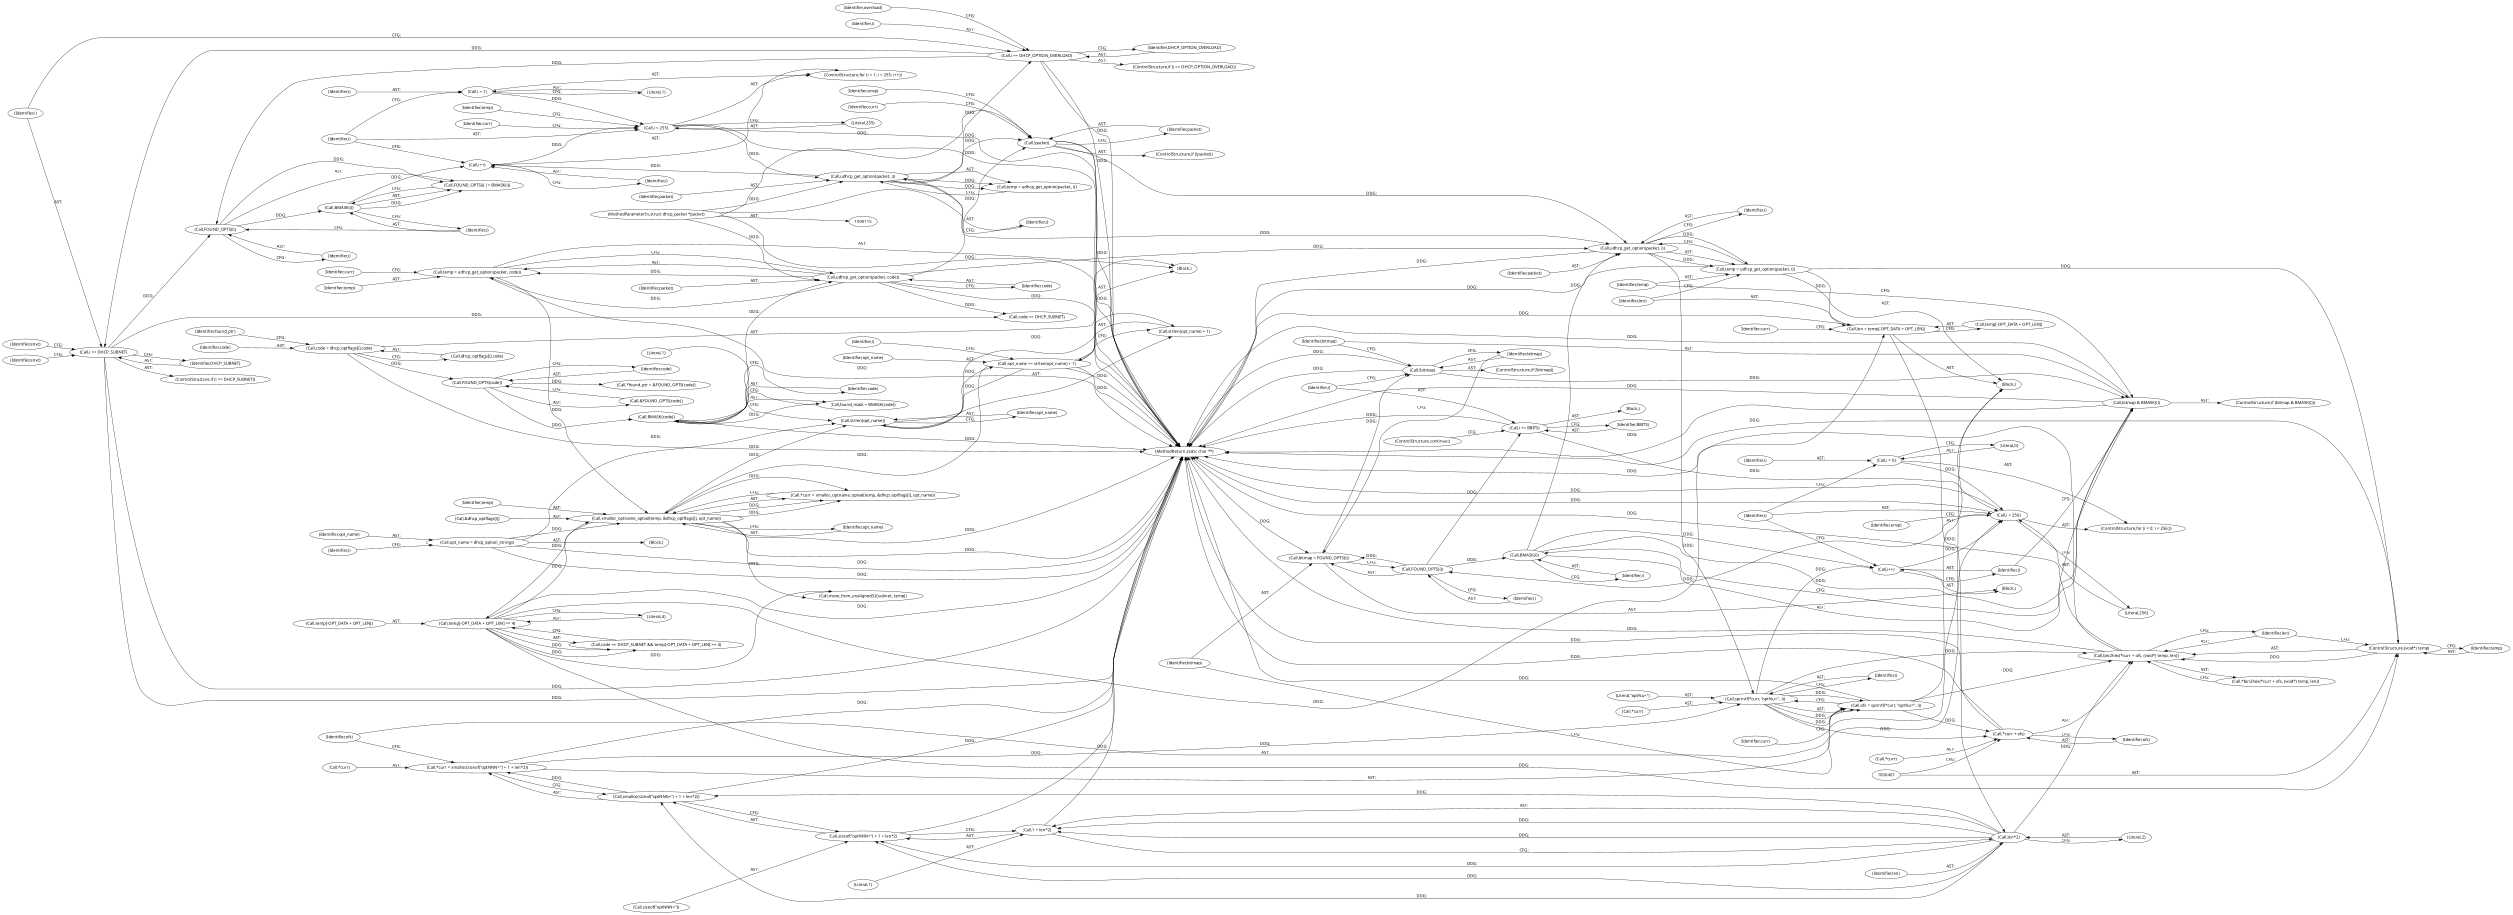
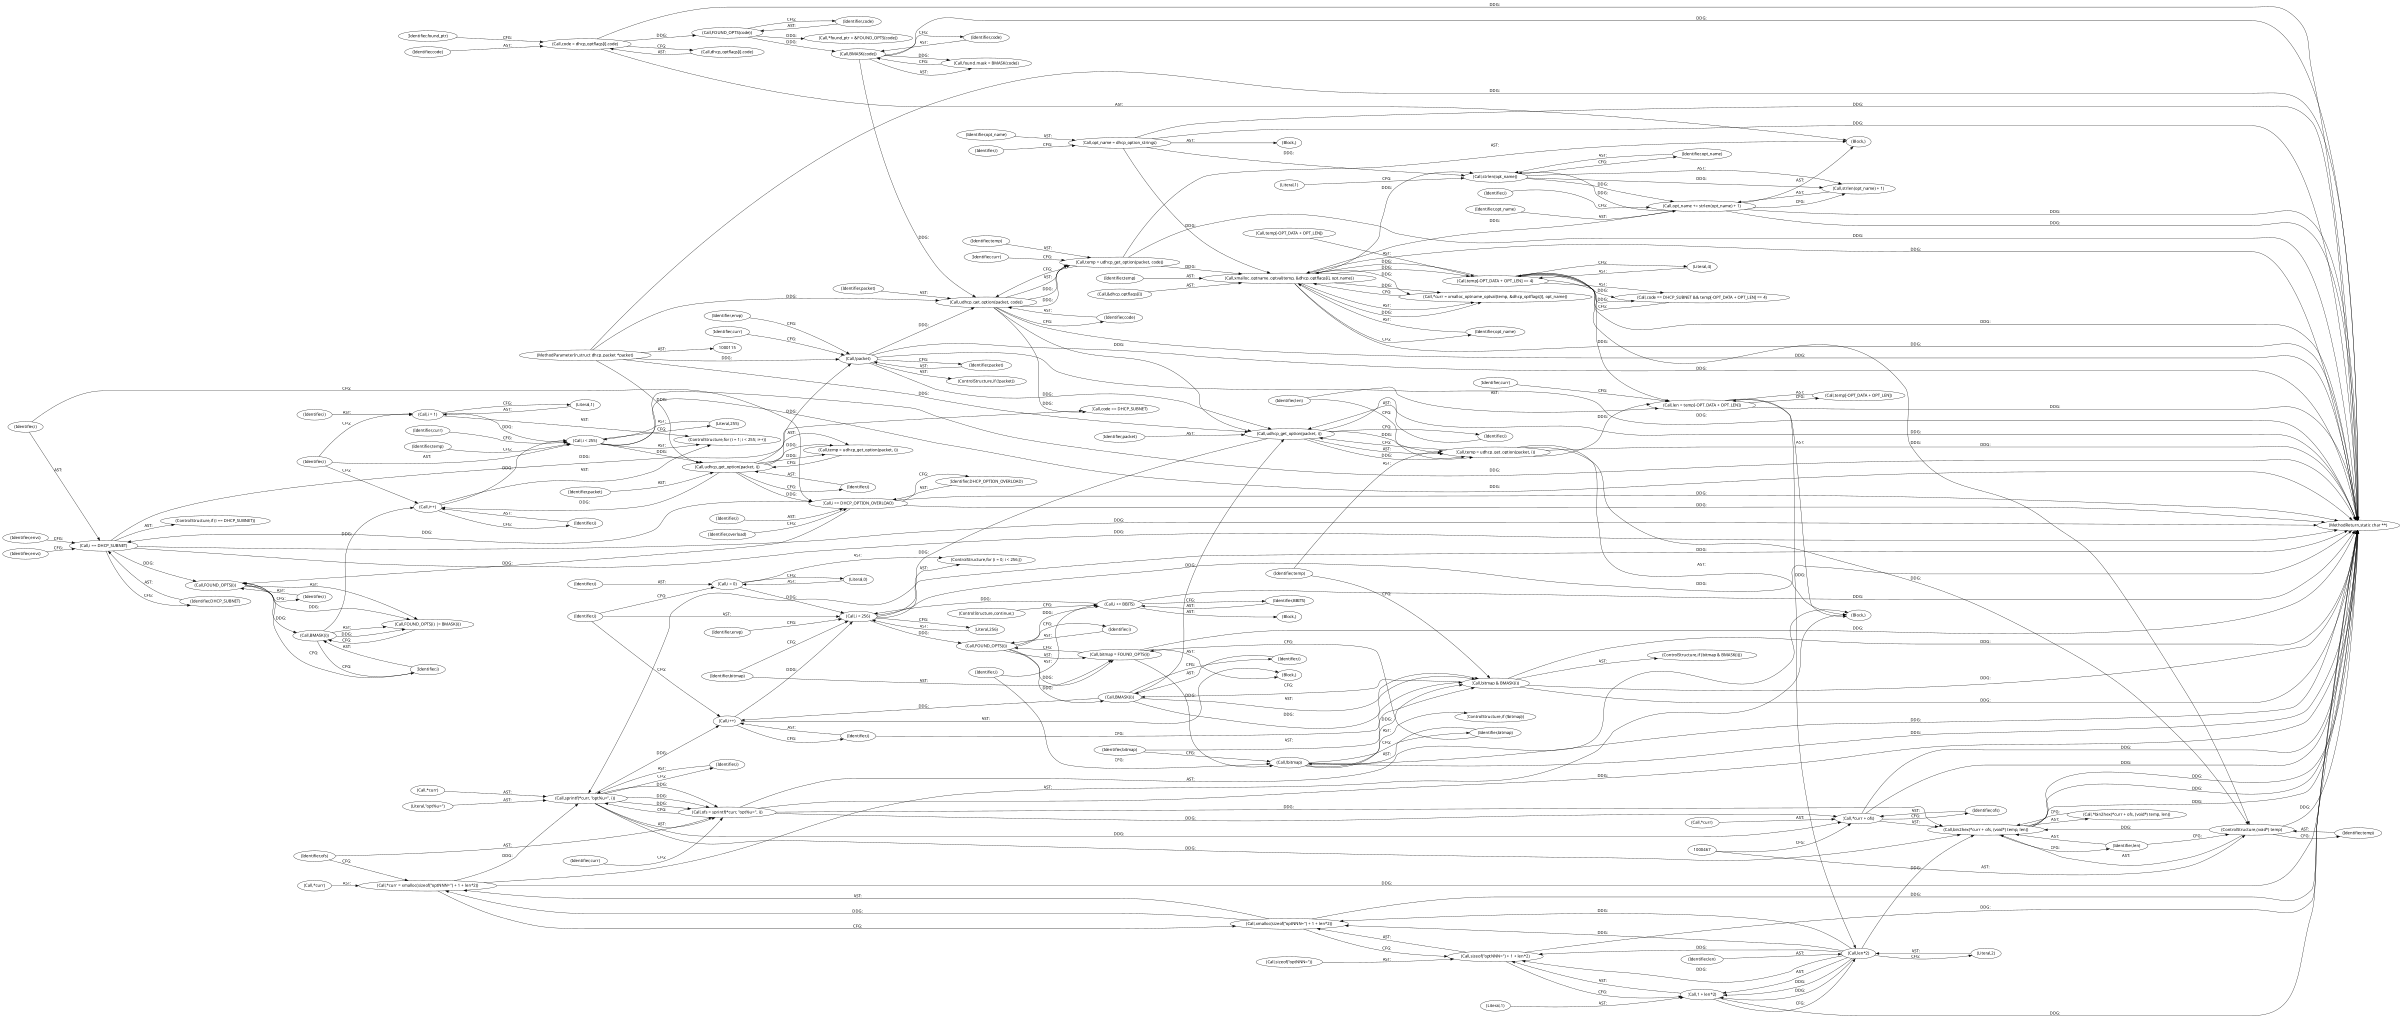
(1185, 67) -> none
(966, 216) -> (920, 332)
(656, 401) -> none
(1243, 510) -> (1765, 630)
(863, 596) -> none
